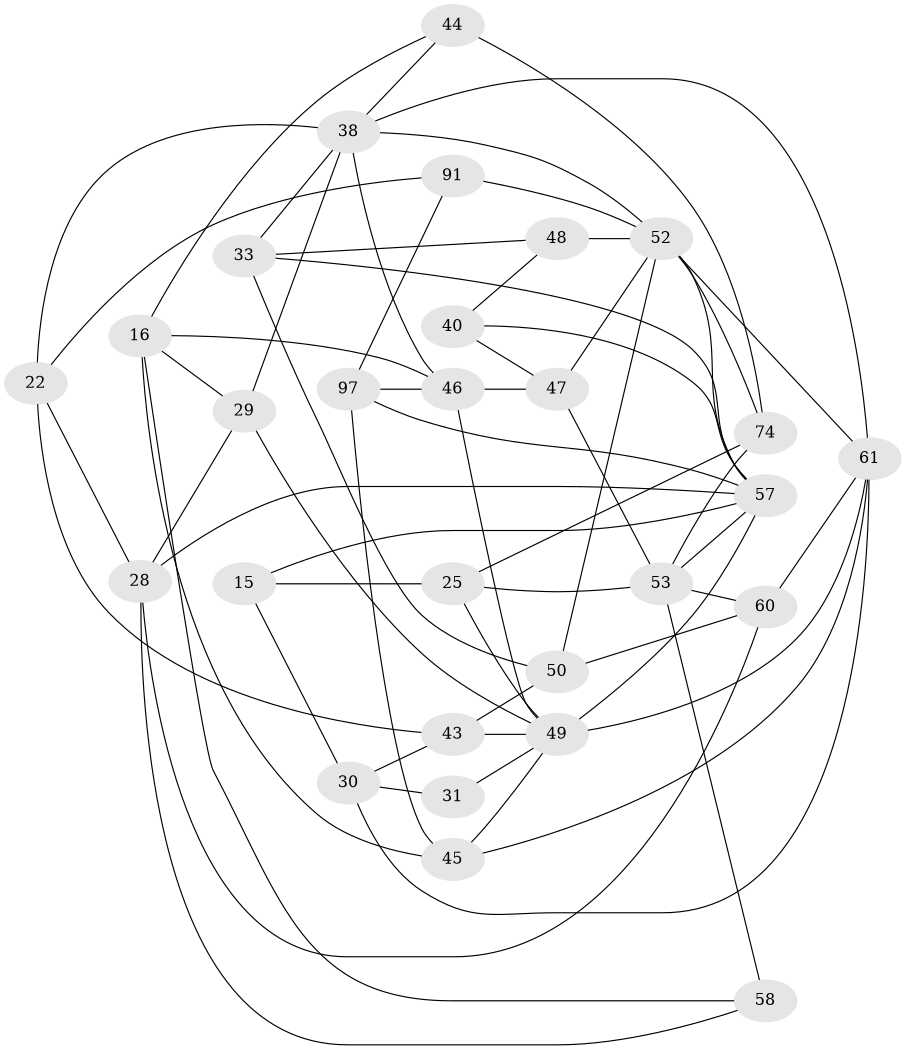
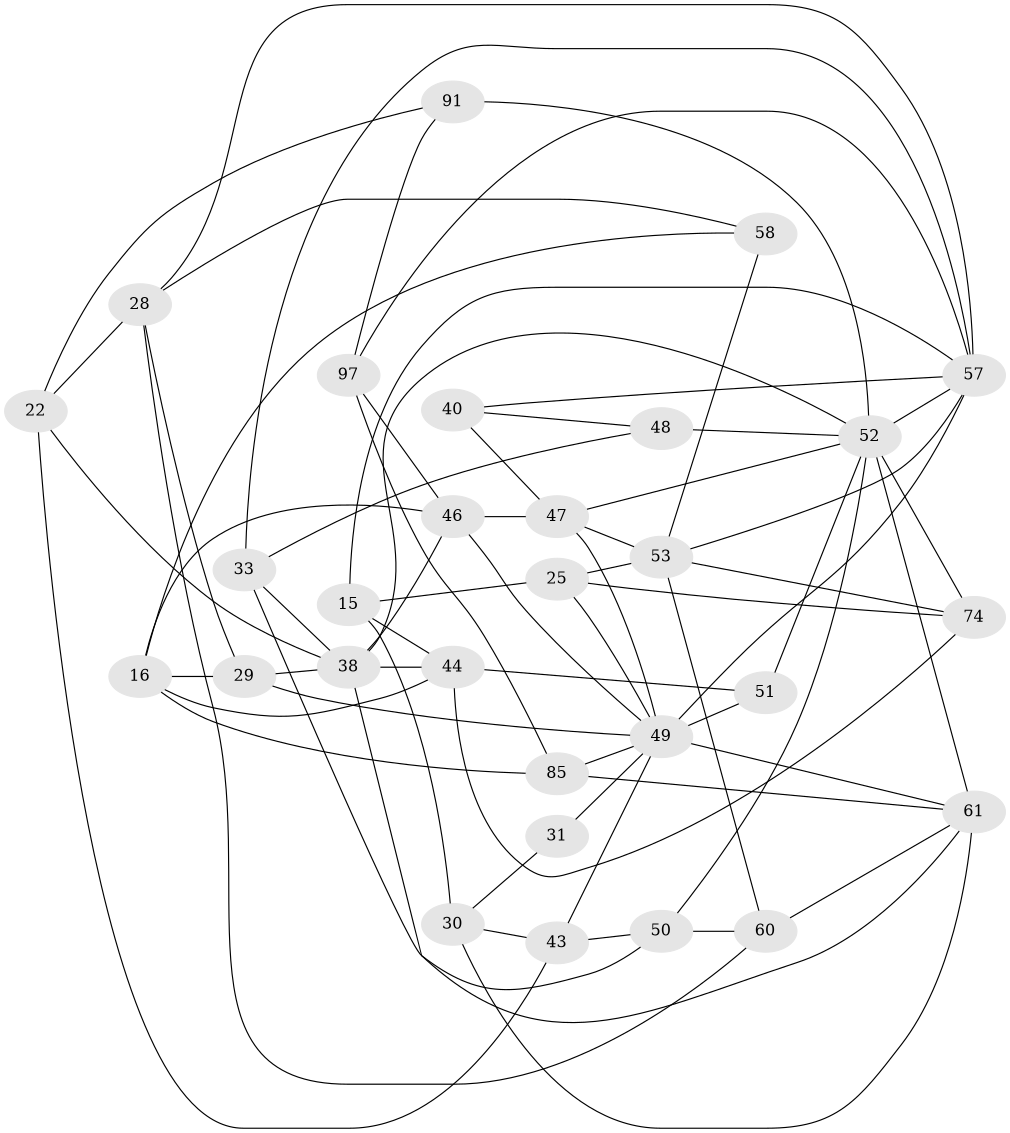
none -> (625, 621)
none -> (401, 636)
none -> (766, 693)
(453, 859) -> (557, 774)
